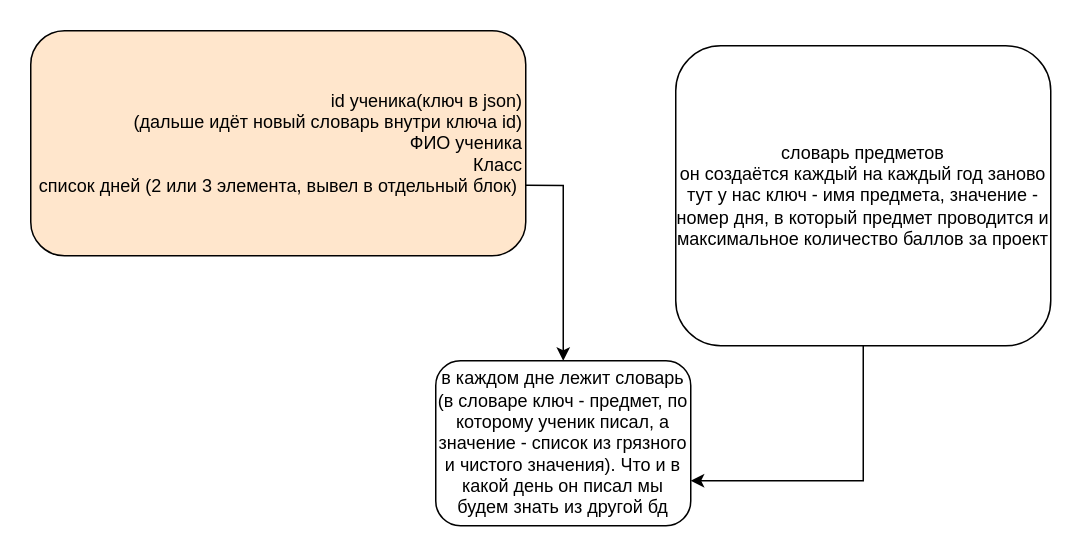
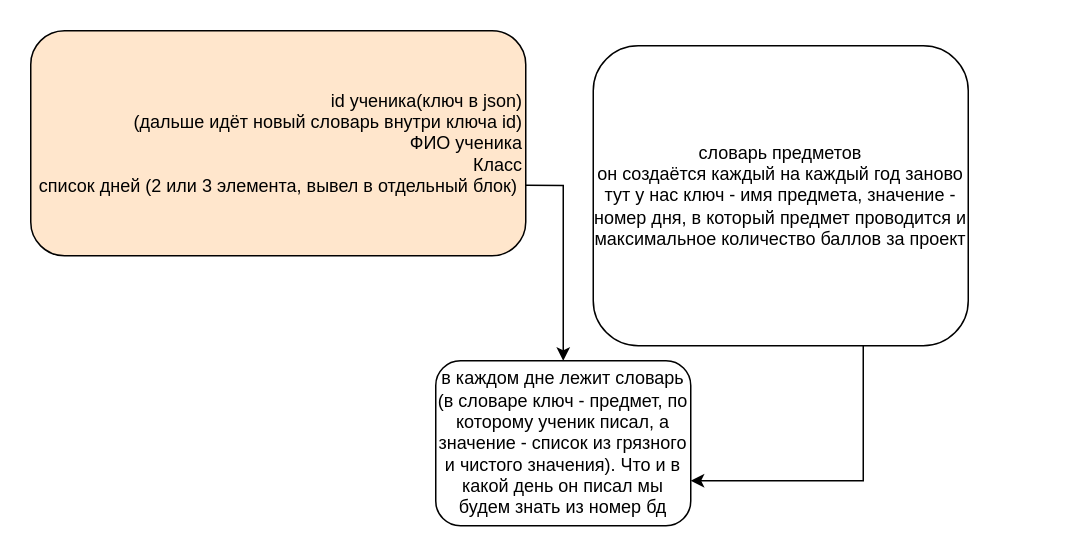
(863, 196) -> (781, 196)
(563, 443) -> (563, 443)
